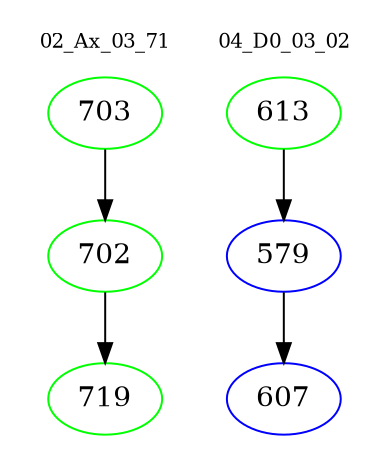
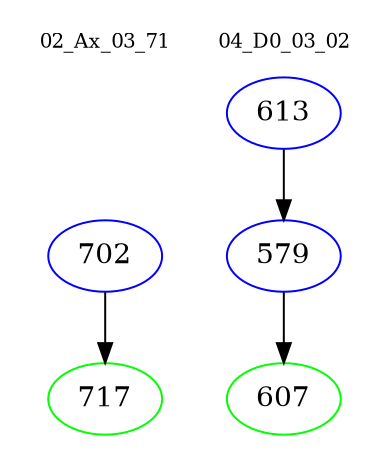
(105, 113) -> none
(284, 113) -> (284, 113)
(105, 256) -> (105, 256)
(105, 399) -> (105, 399)
(284, 399) -> (284, 399)
